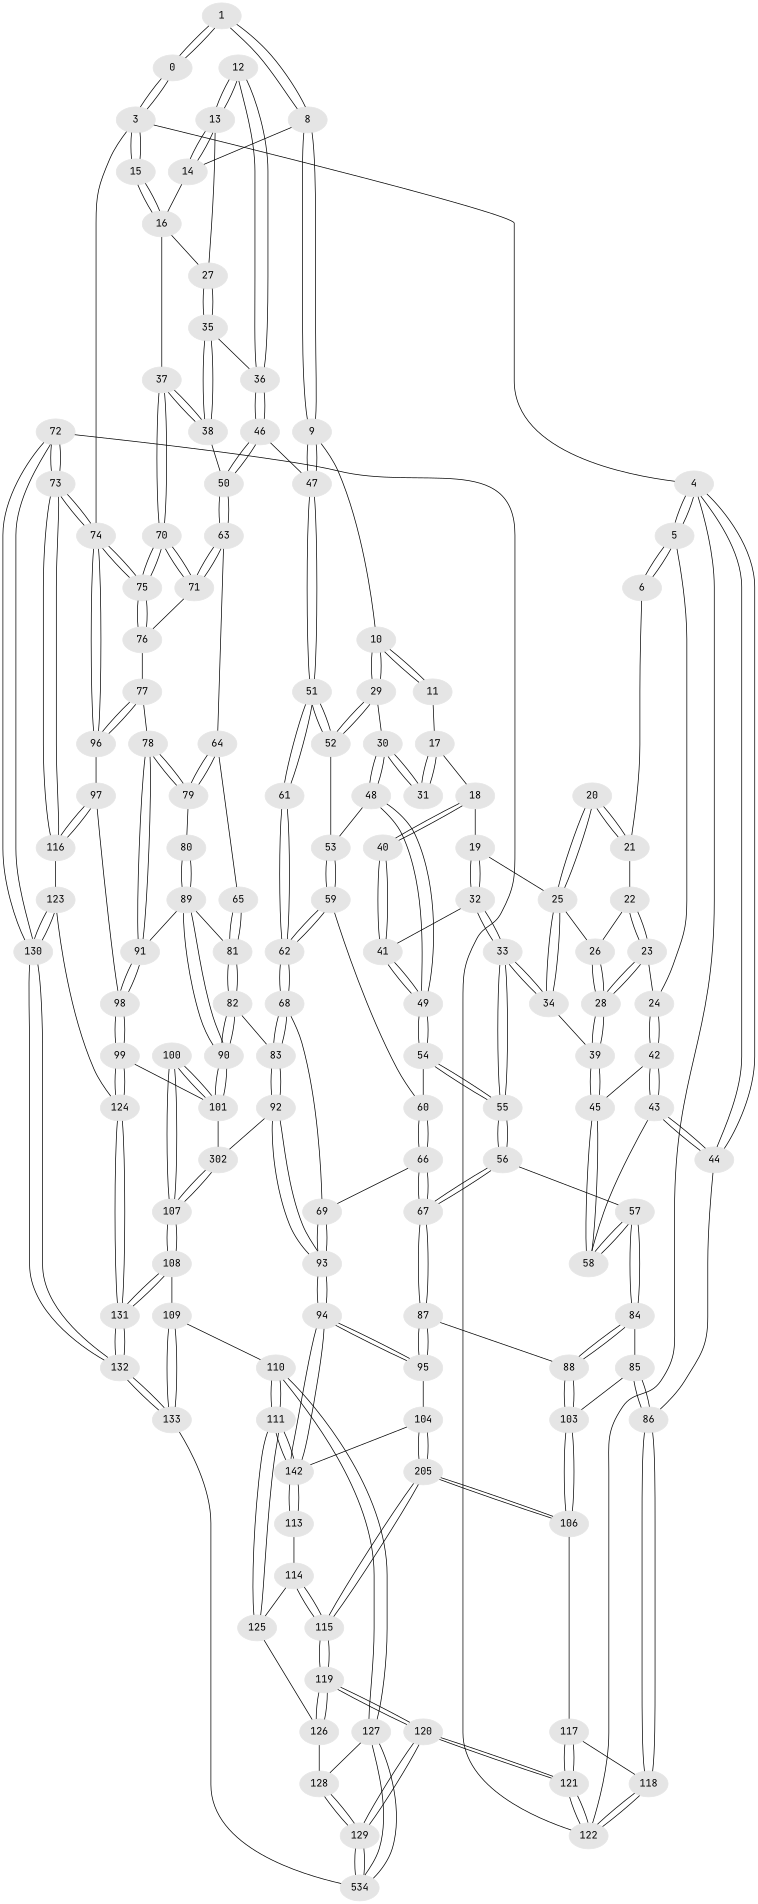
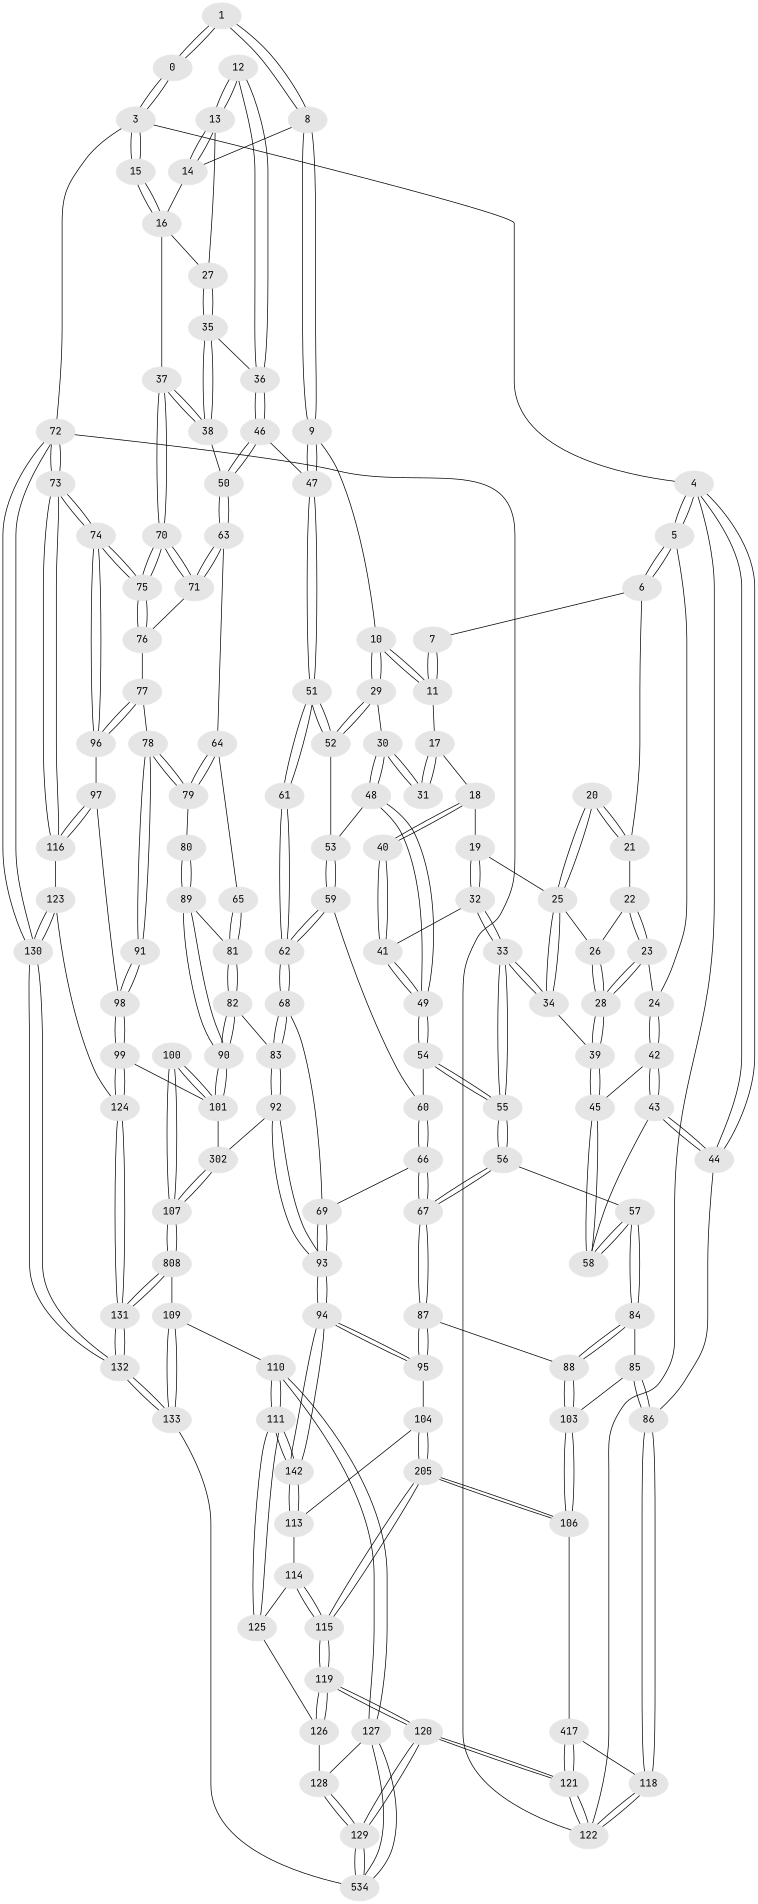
(96, 324) -> (62, 263)
none -> (433, 640)
(163, 926) -> none
(172, 1264) -> (172, 1264)
(359, 1446) -> (361, 1470)
(569, 1732) -> (569, 1732)
